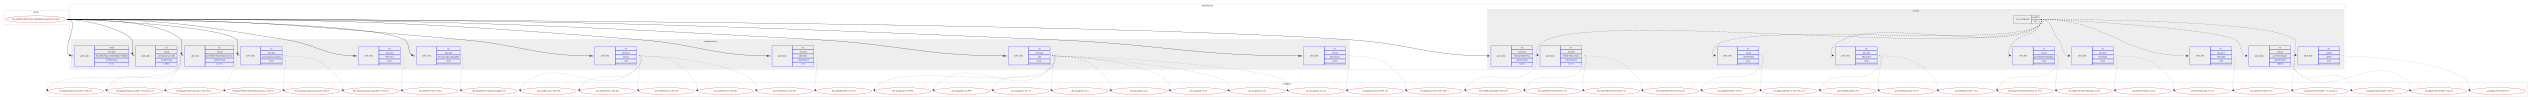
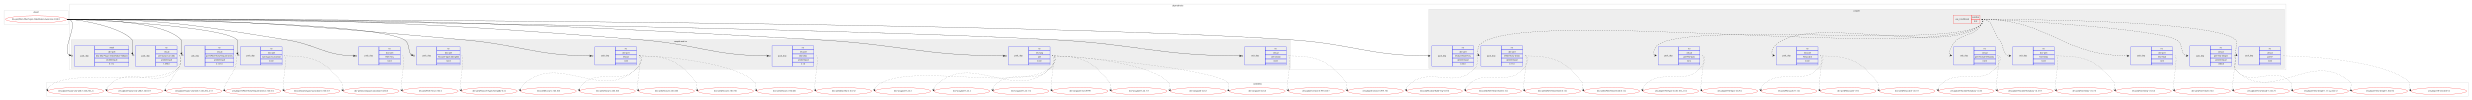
(2035, 17) -> (1976, 17)
(903, 91) -> none
